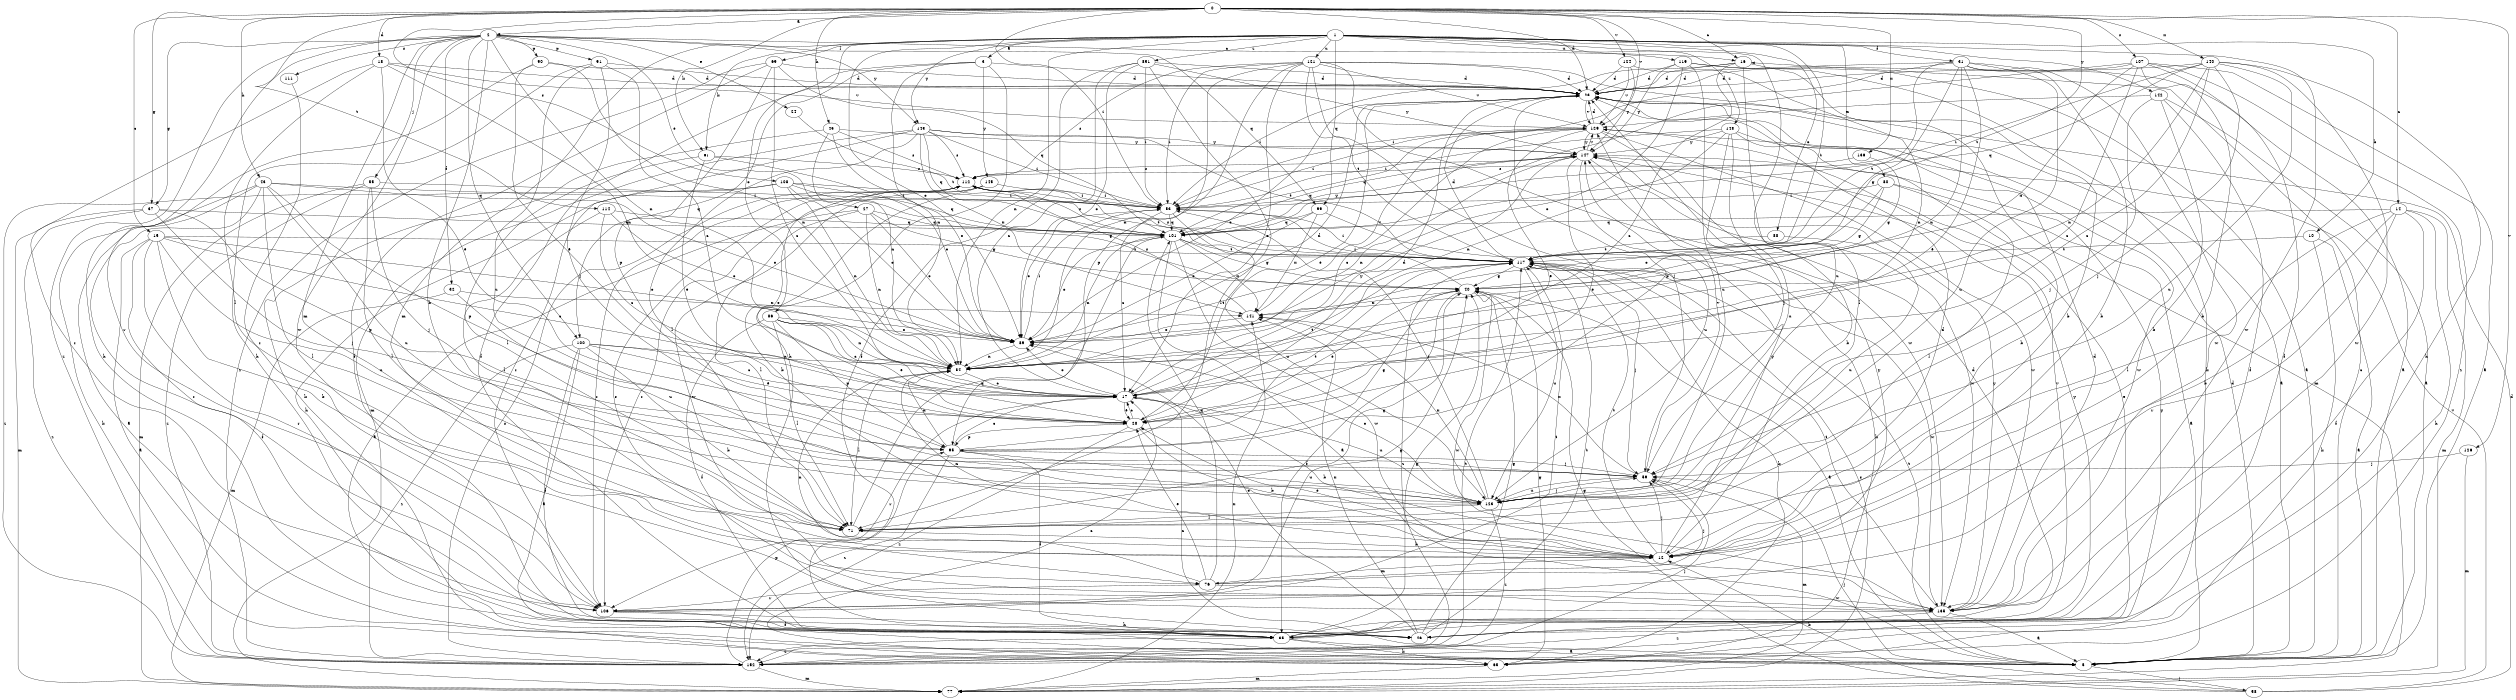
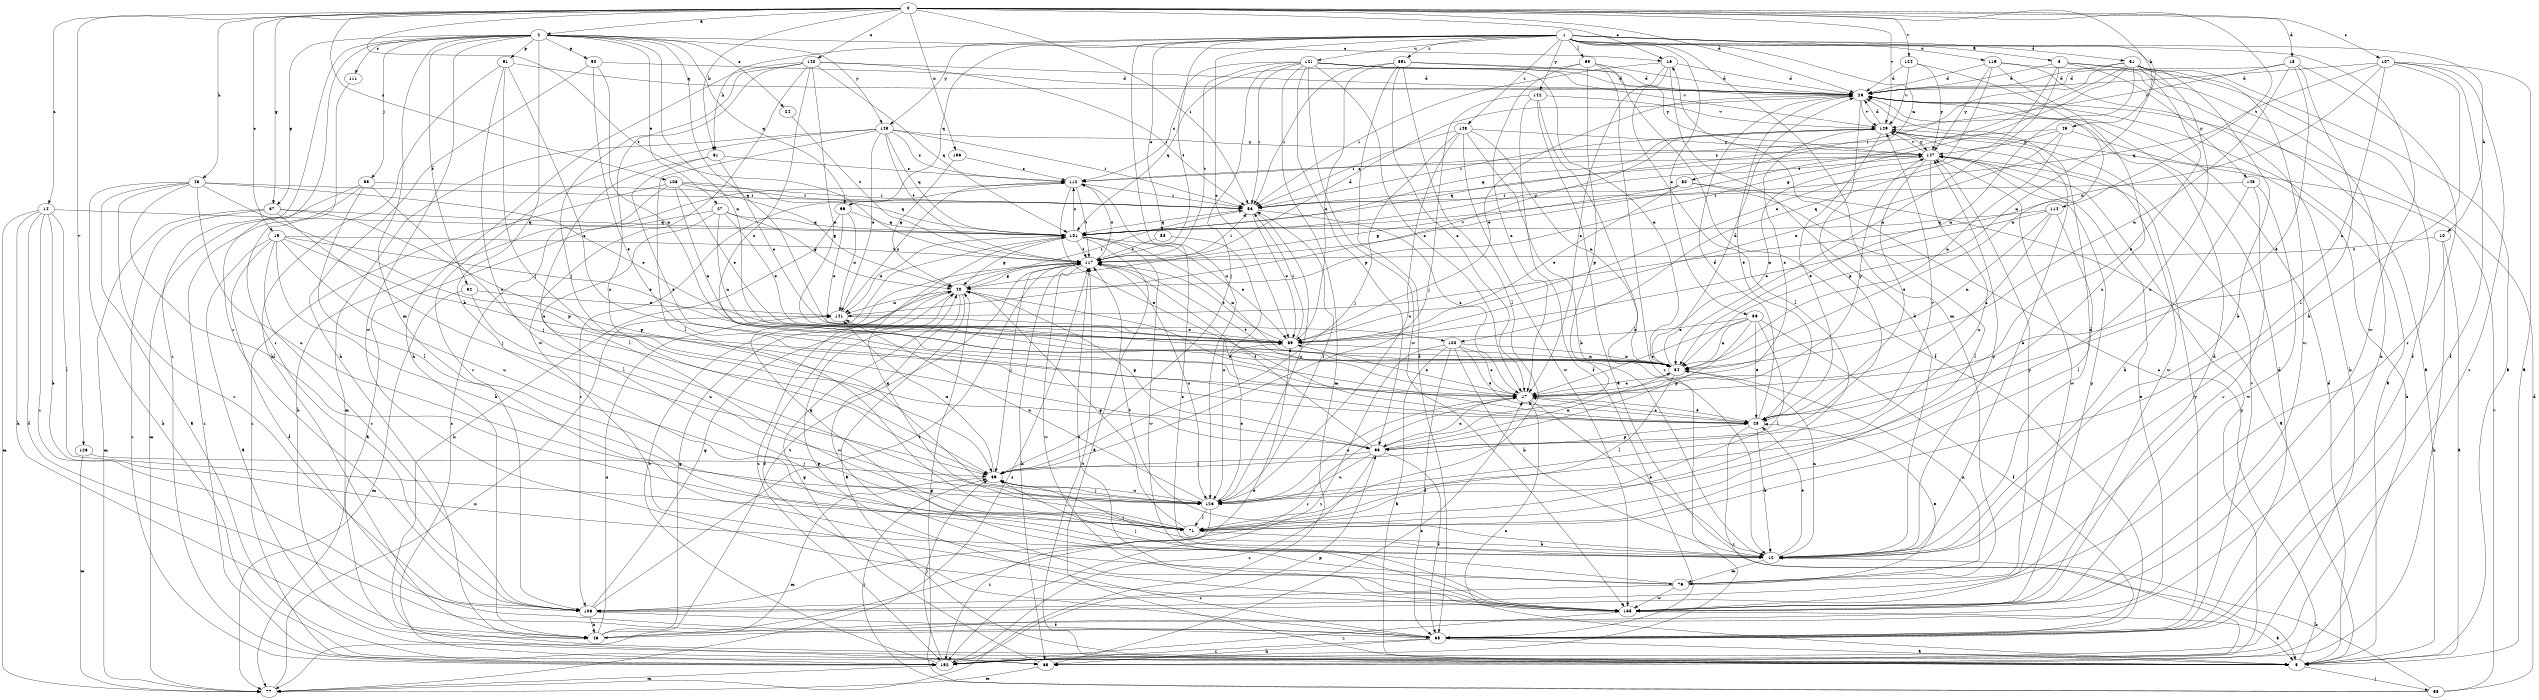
(859, 79) -> (689, 79)
none -> (1894, 324)
